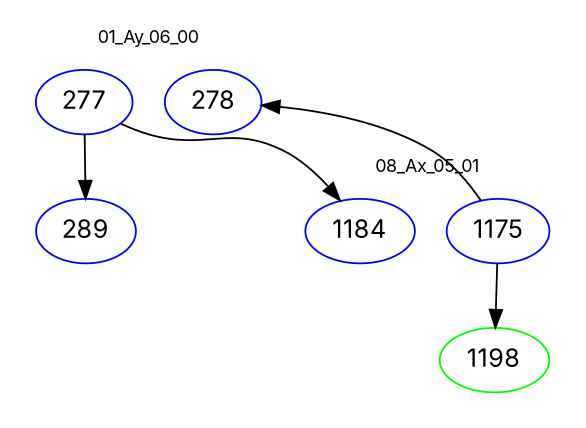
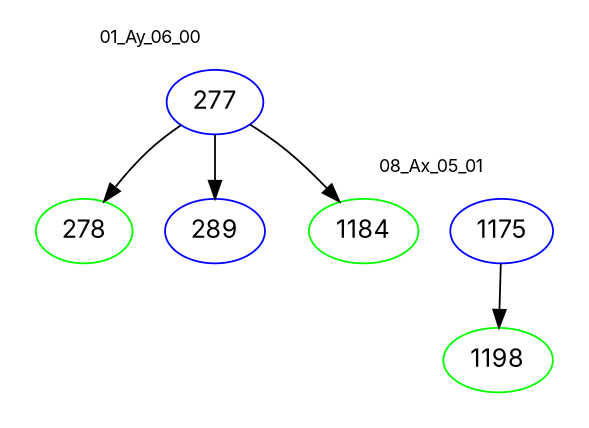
(213, 102) -> (84, 231)
(392, 131) -> (146, 153)
(360, 231) -> (364, 231)
